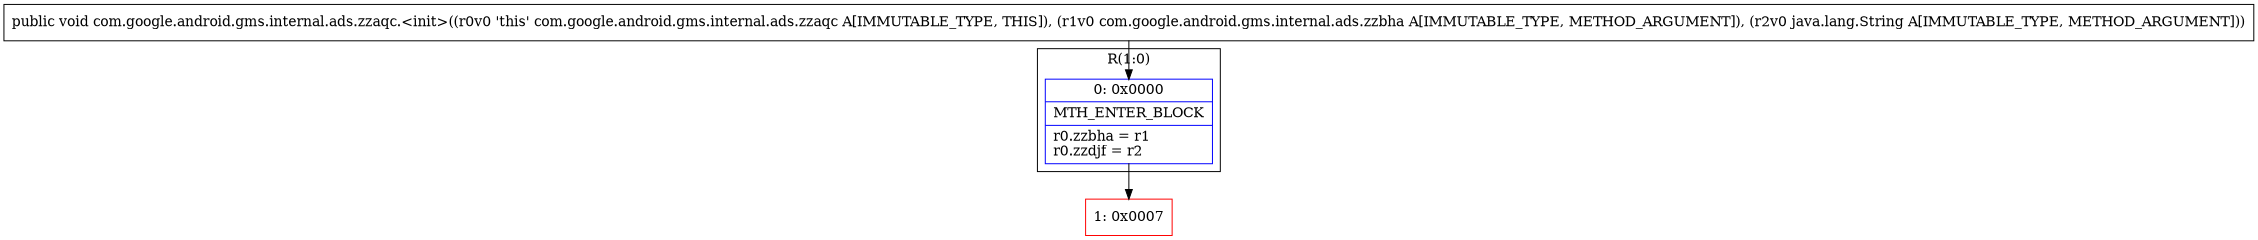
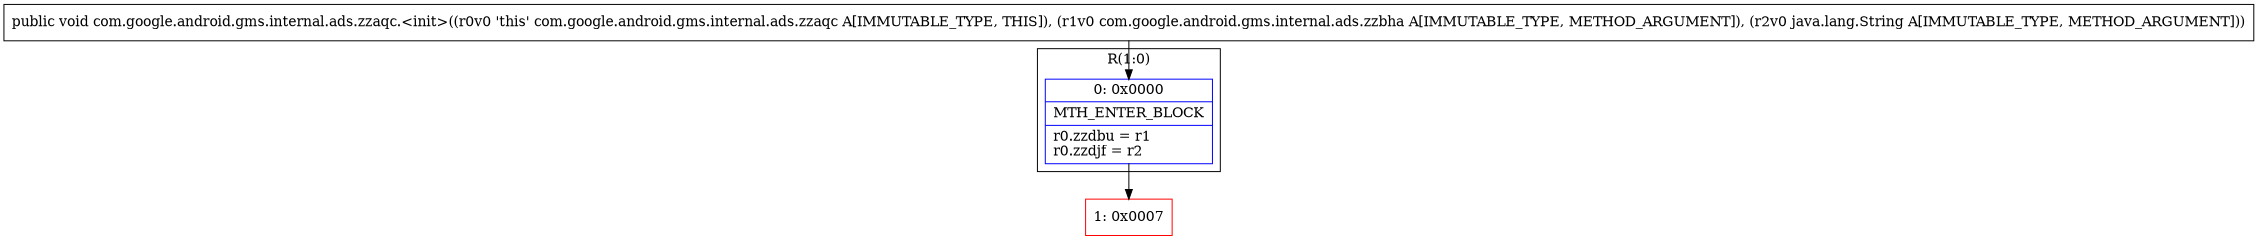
(1102, 137) -> (1102, 137)
